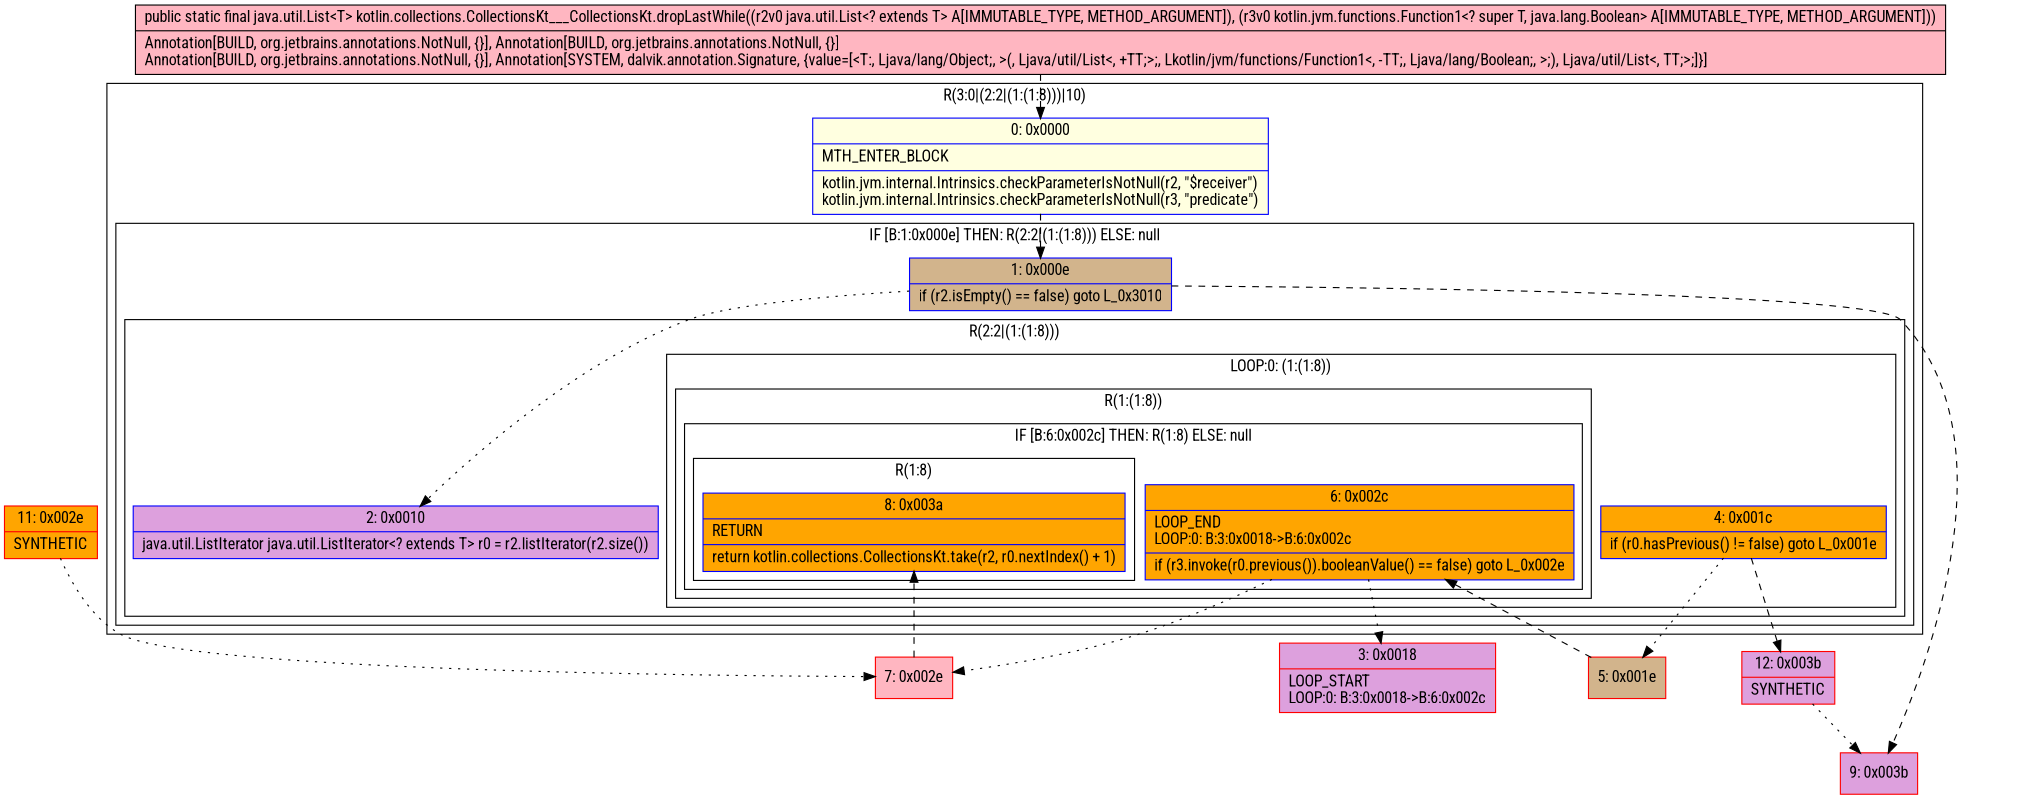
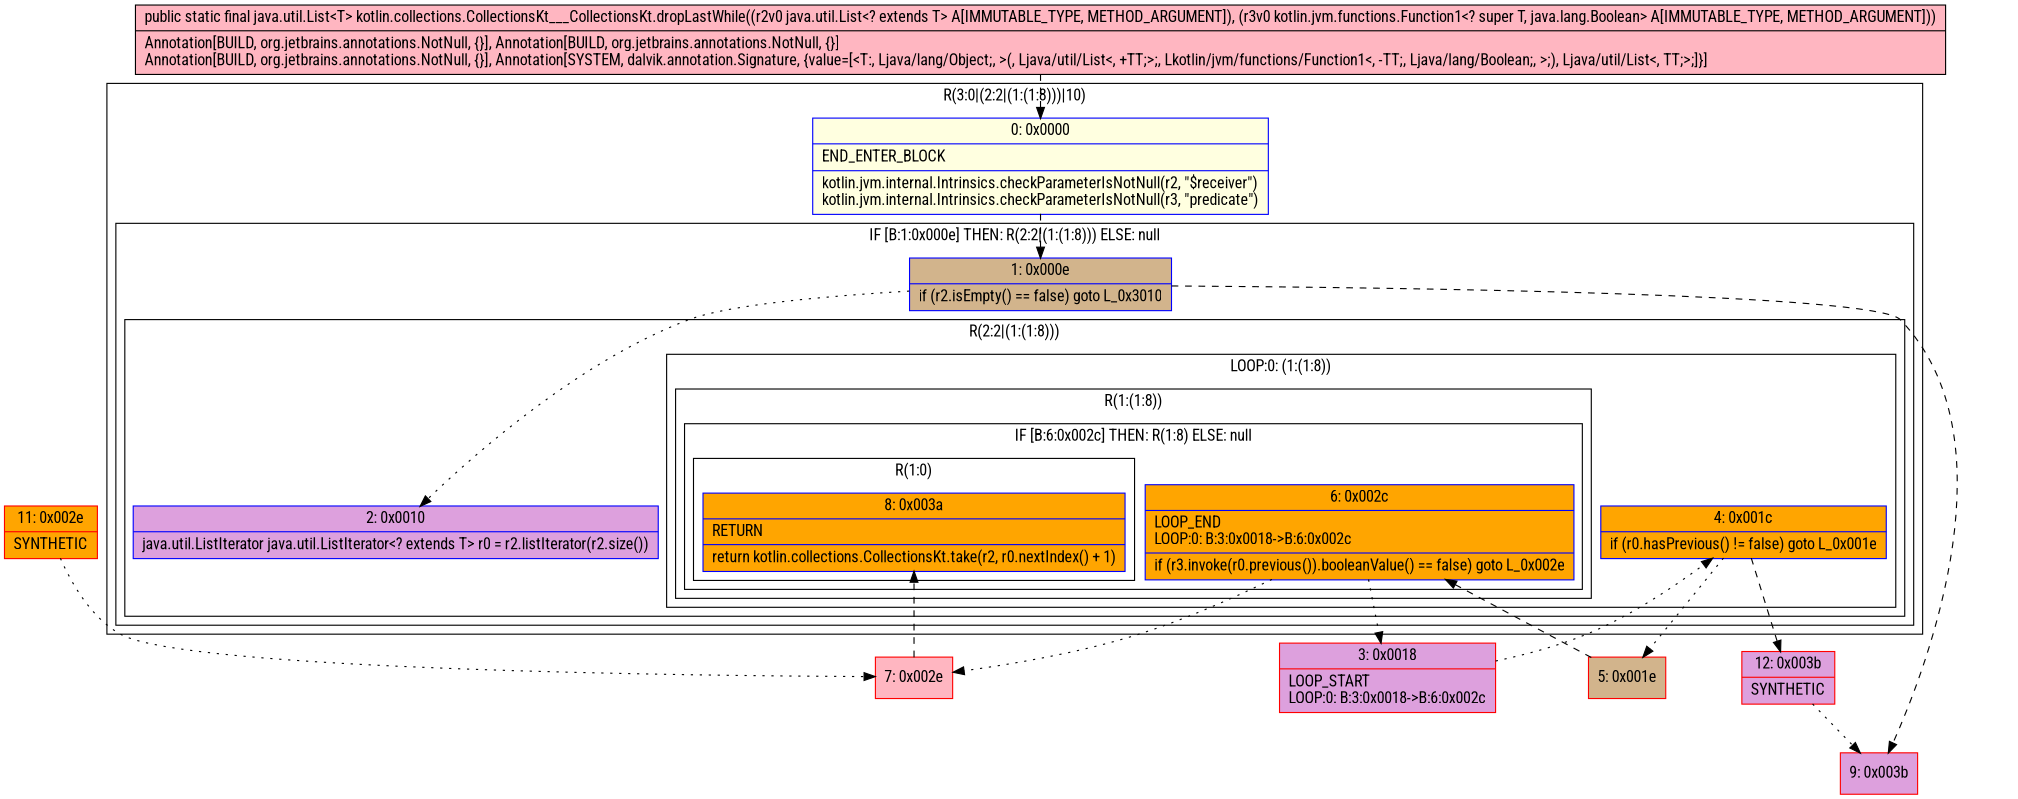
(885, 157) -> (884, 157)
(914, 471) -> (914, 471)
none -> (1651, 601)
